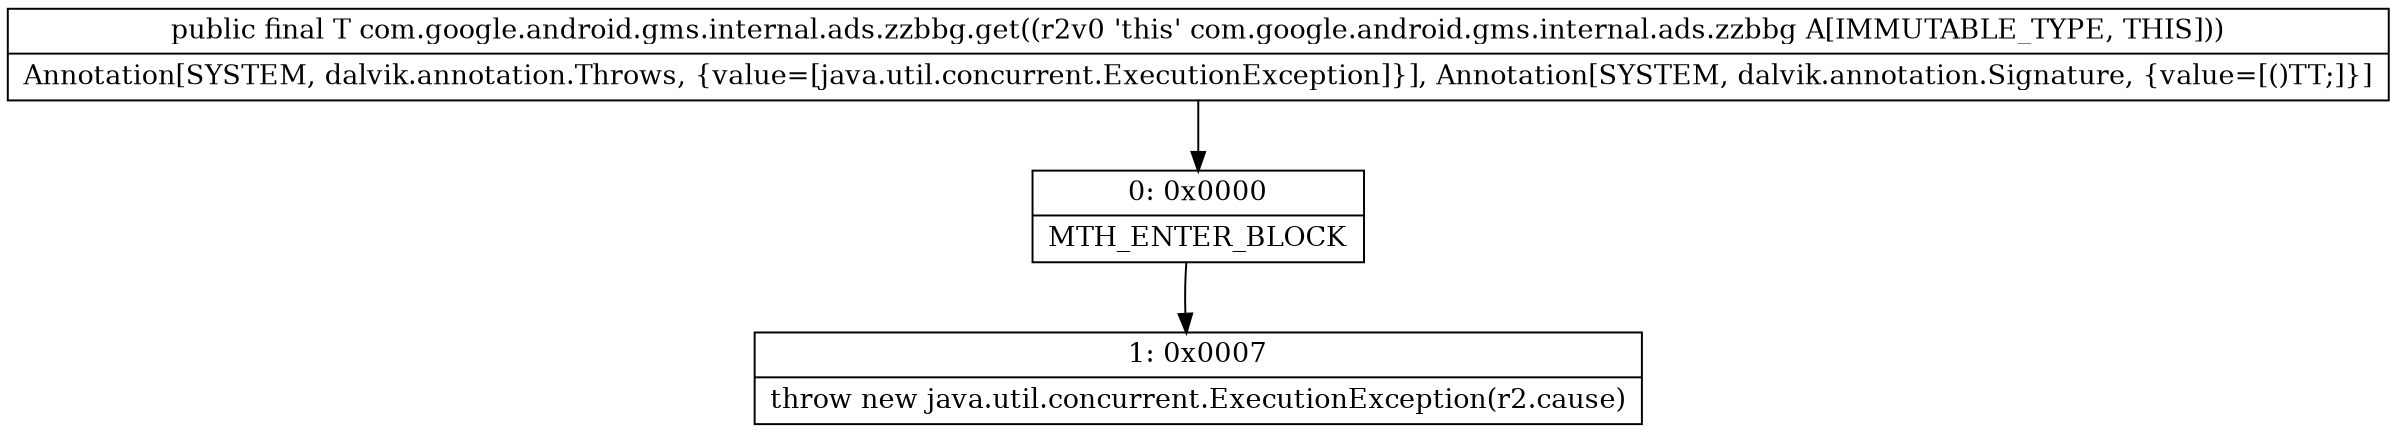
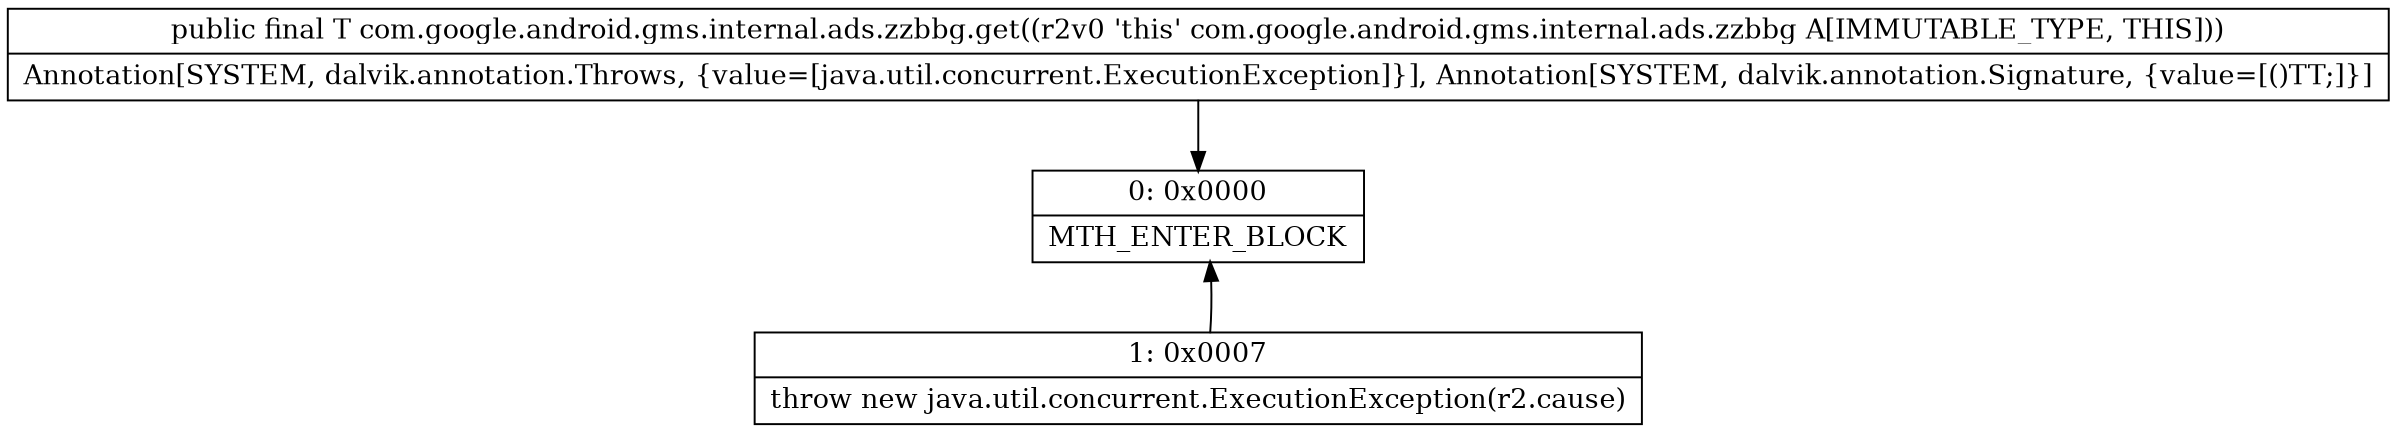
(1185, 288) -> (1211, 307)
